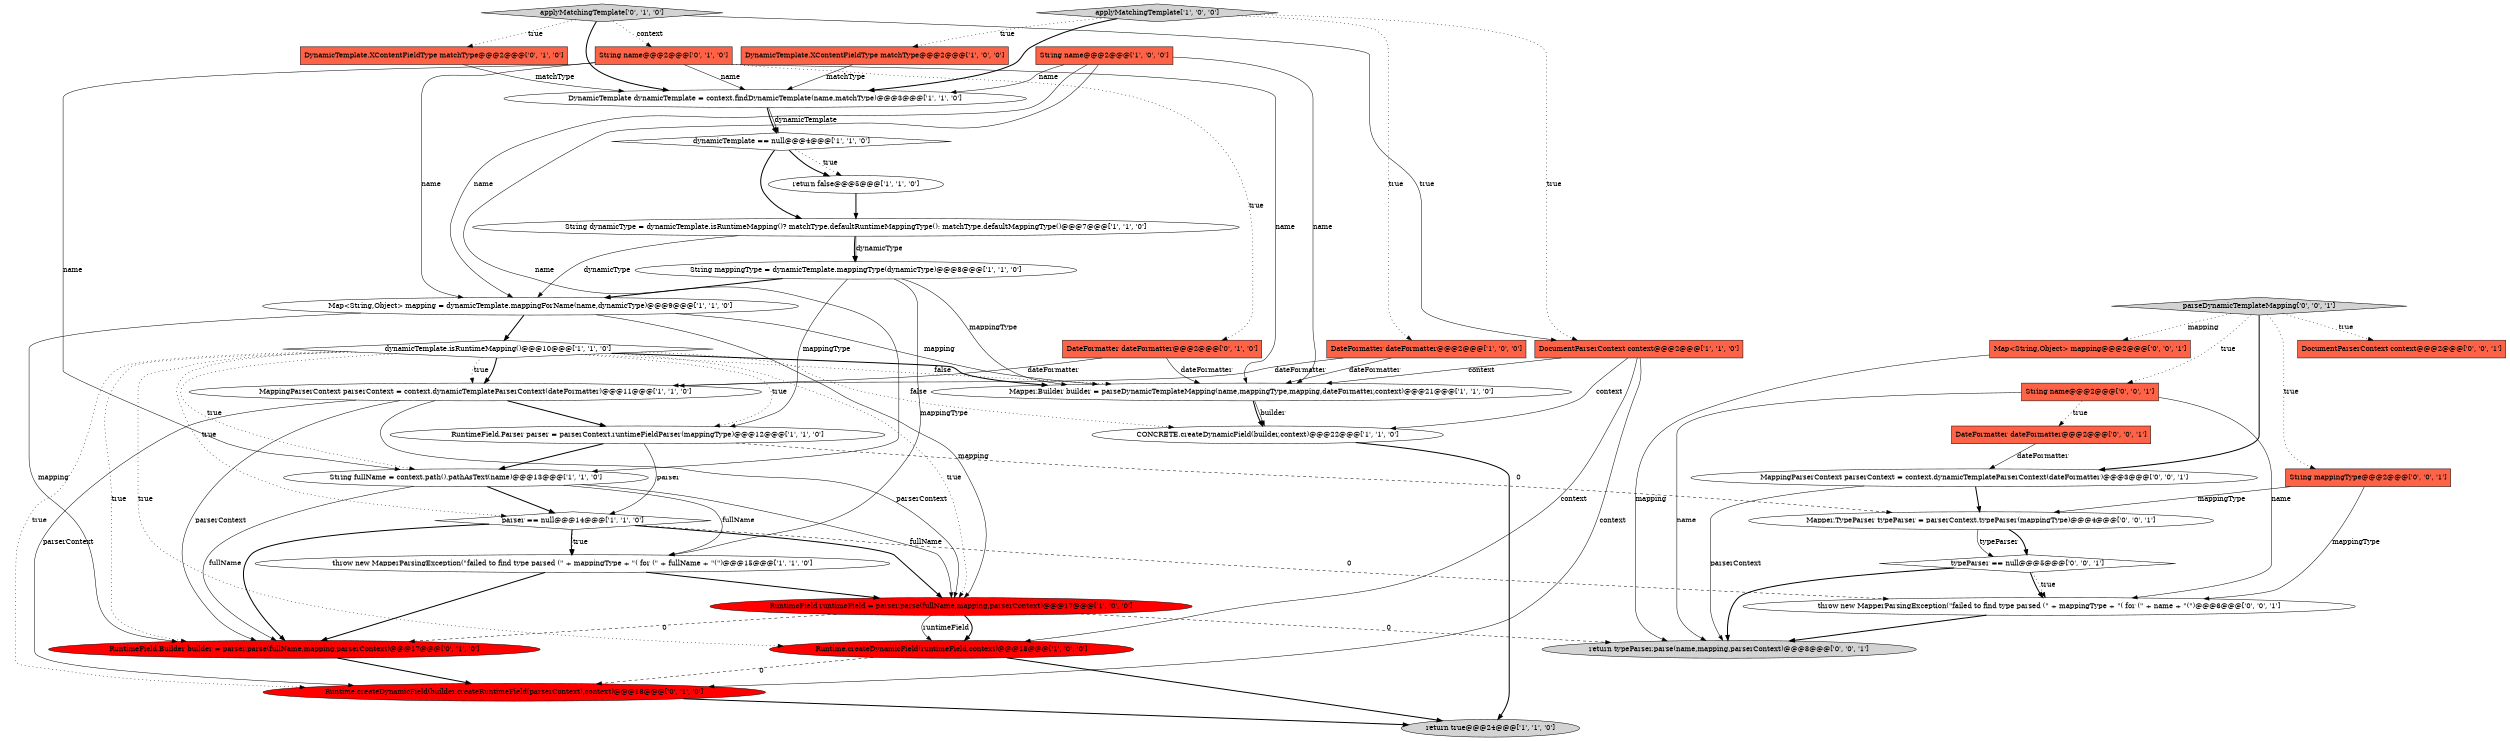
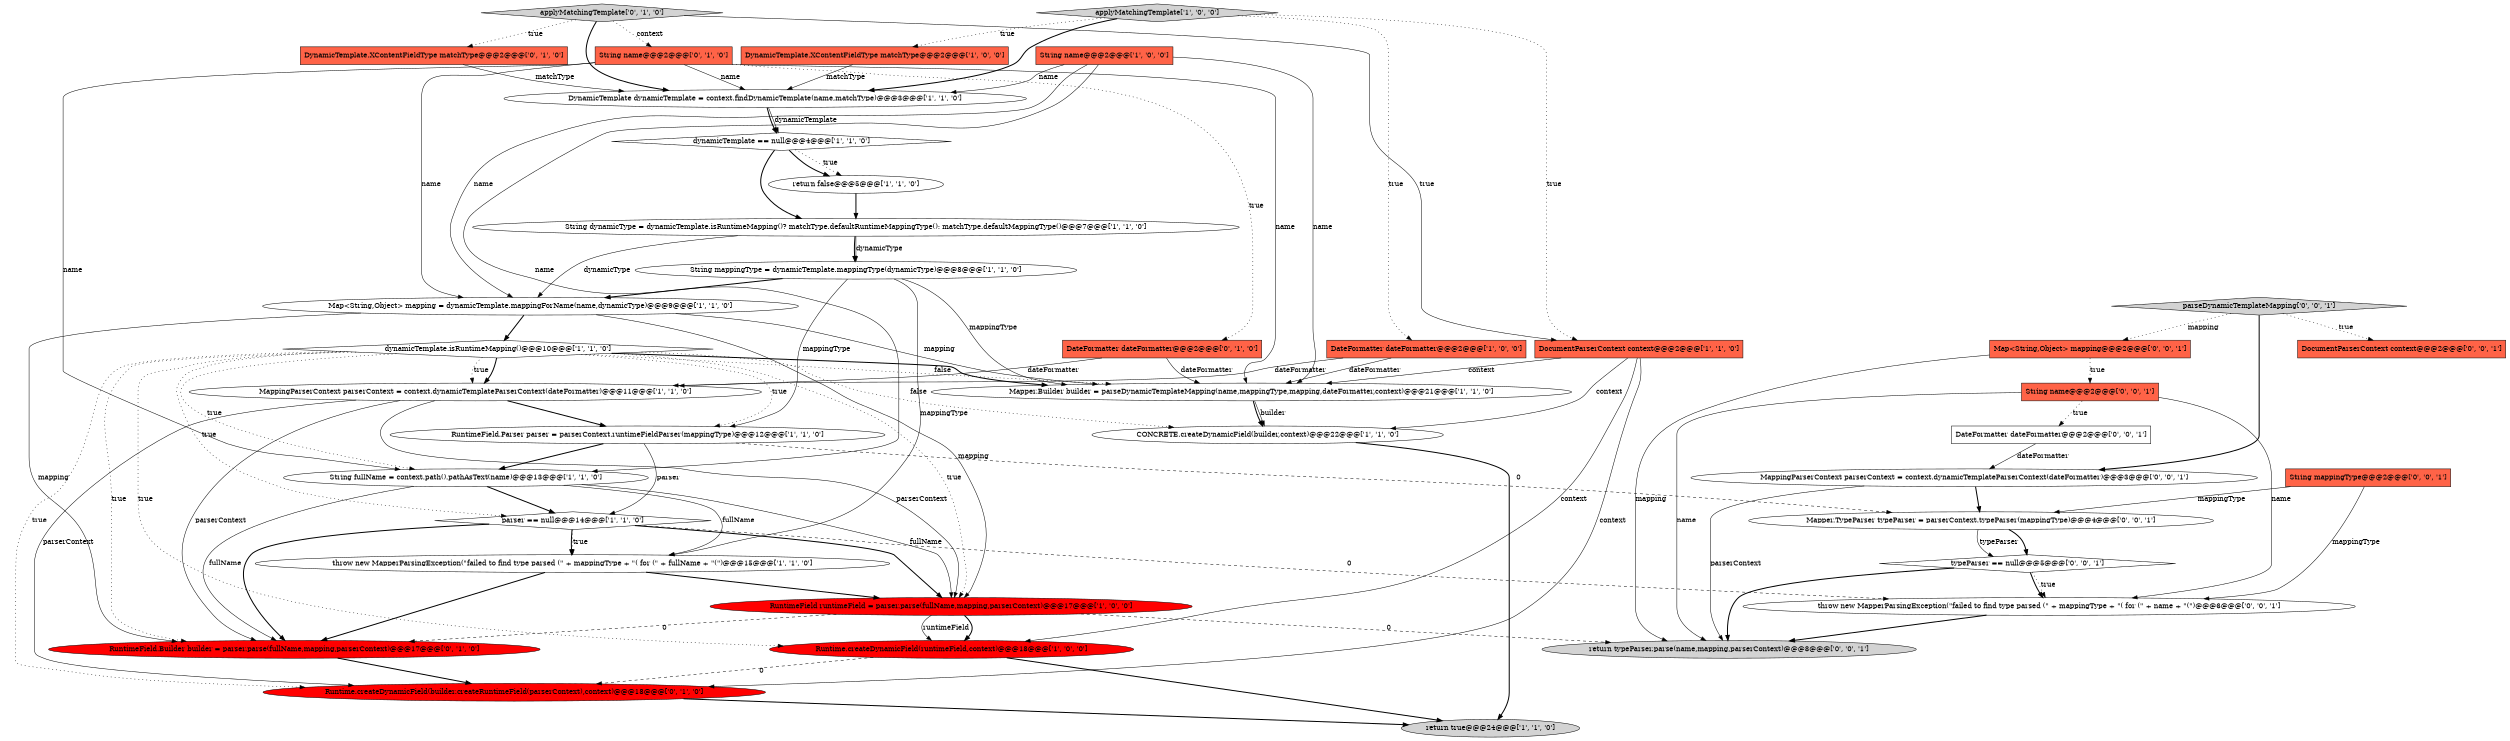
(2197, 357) -> (2090, 368)
(2284, 395) -> none
(2051, 435) -> (2051, 435)
